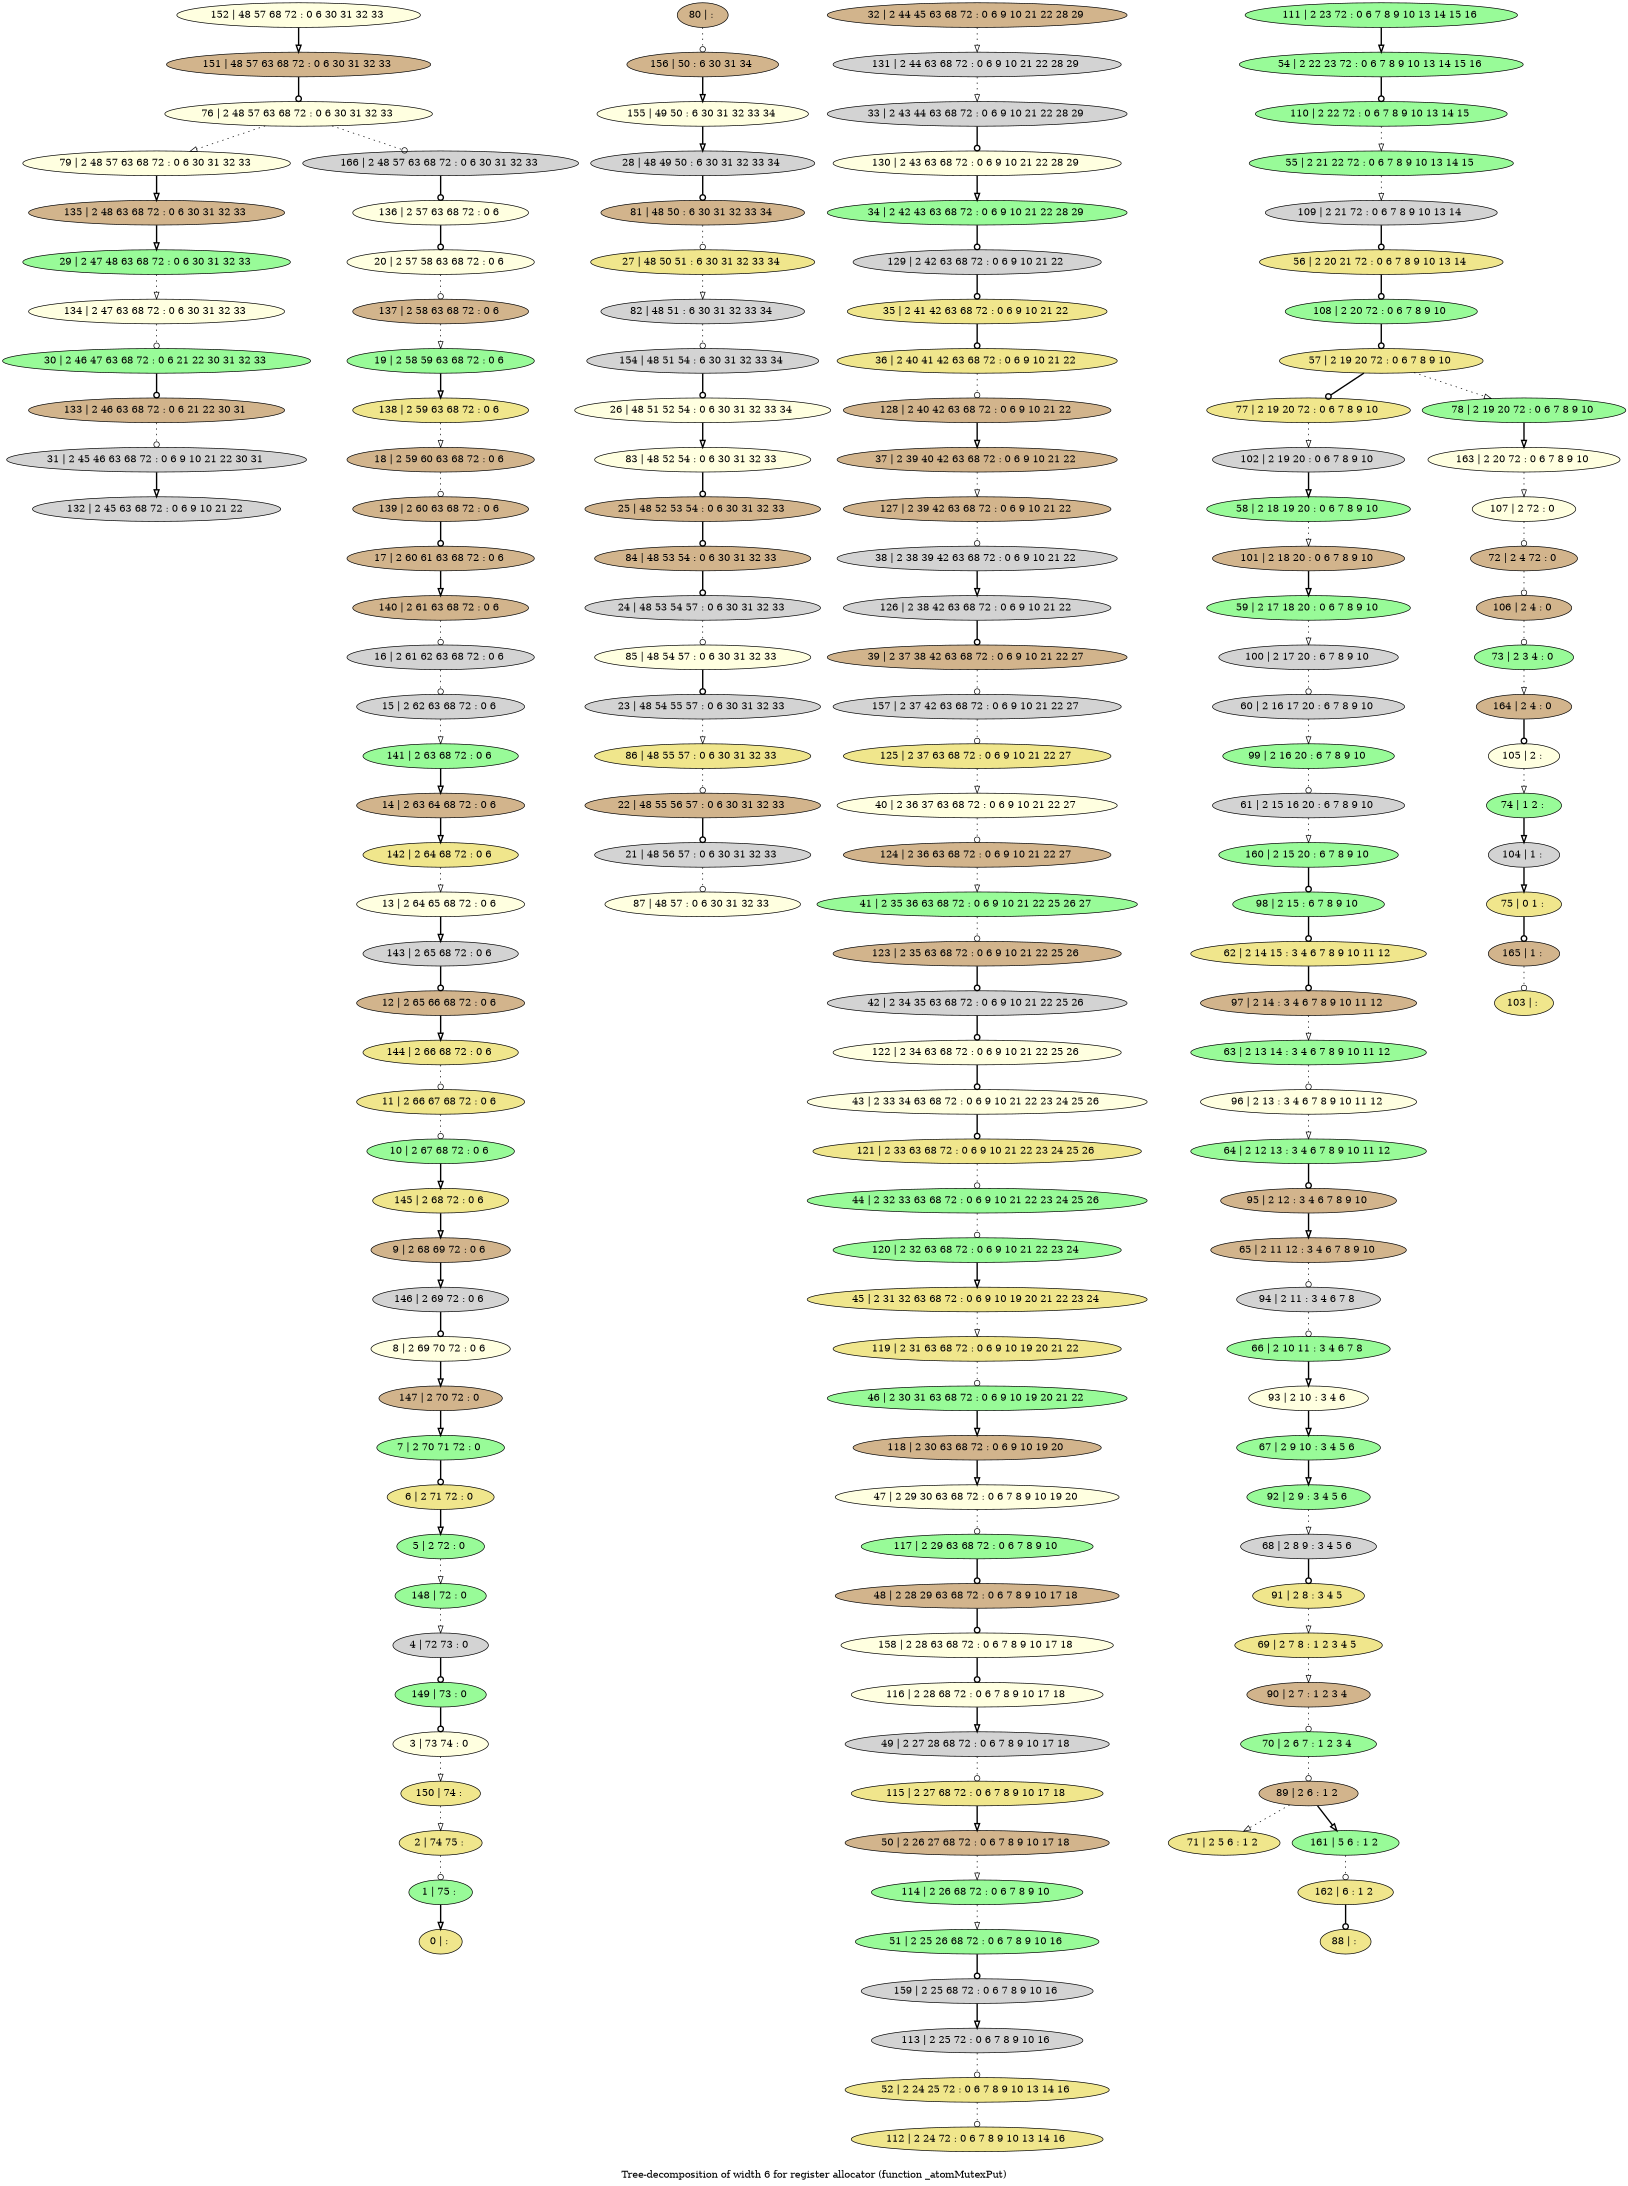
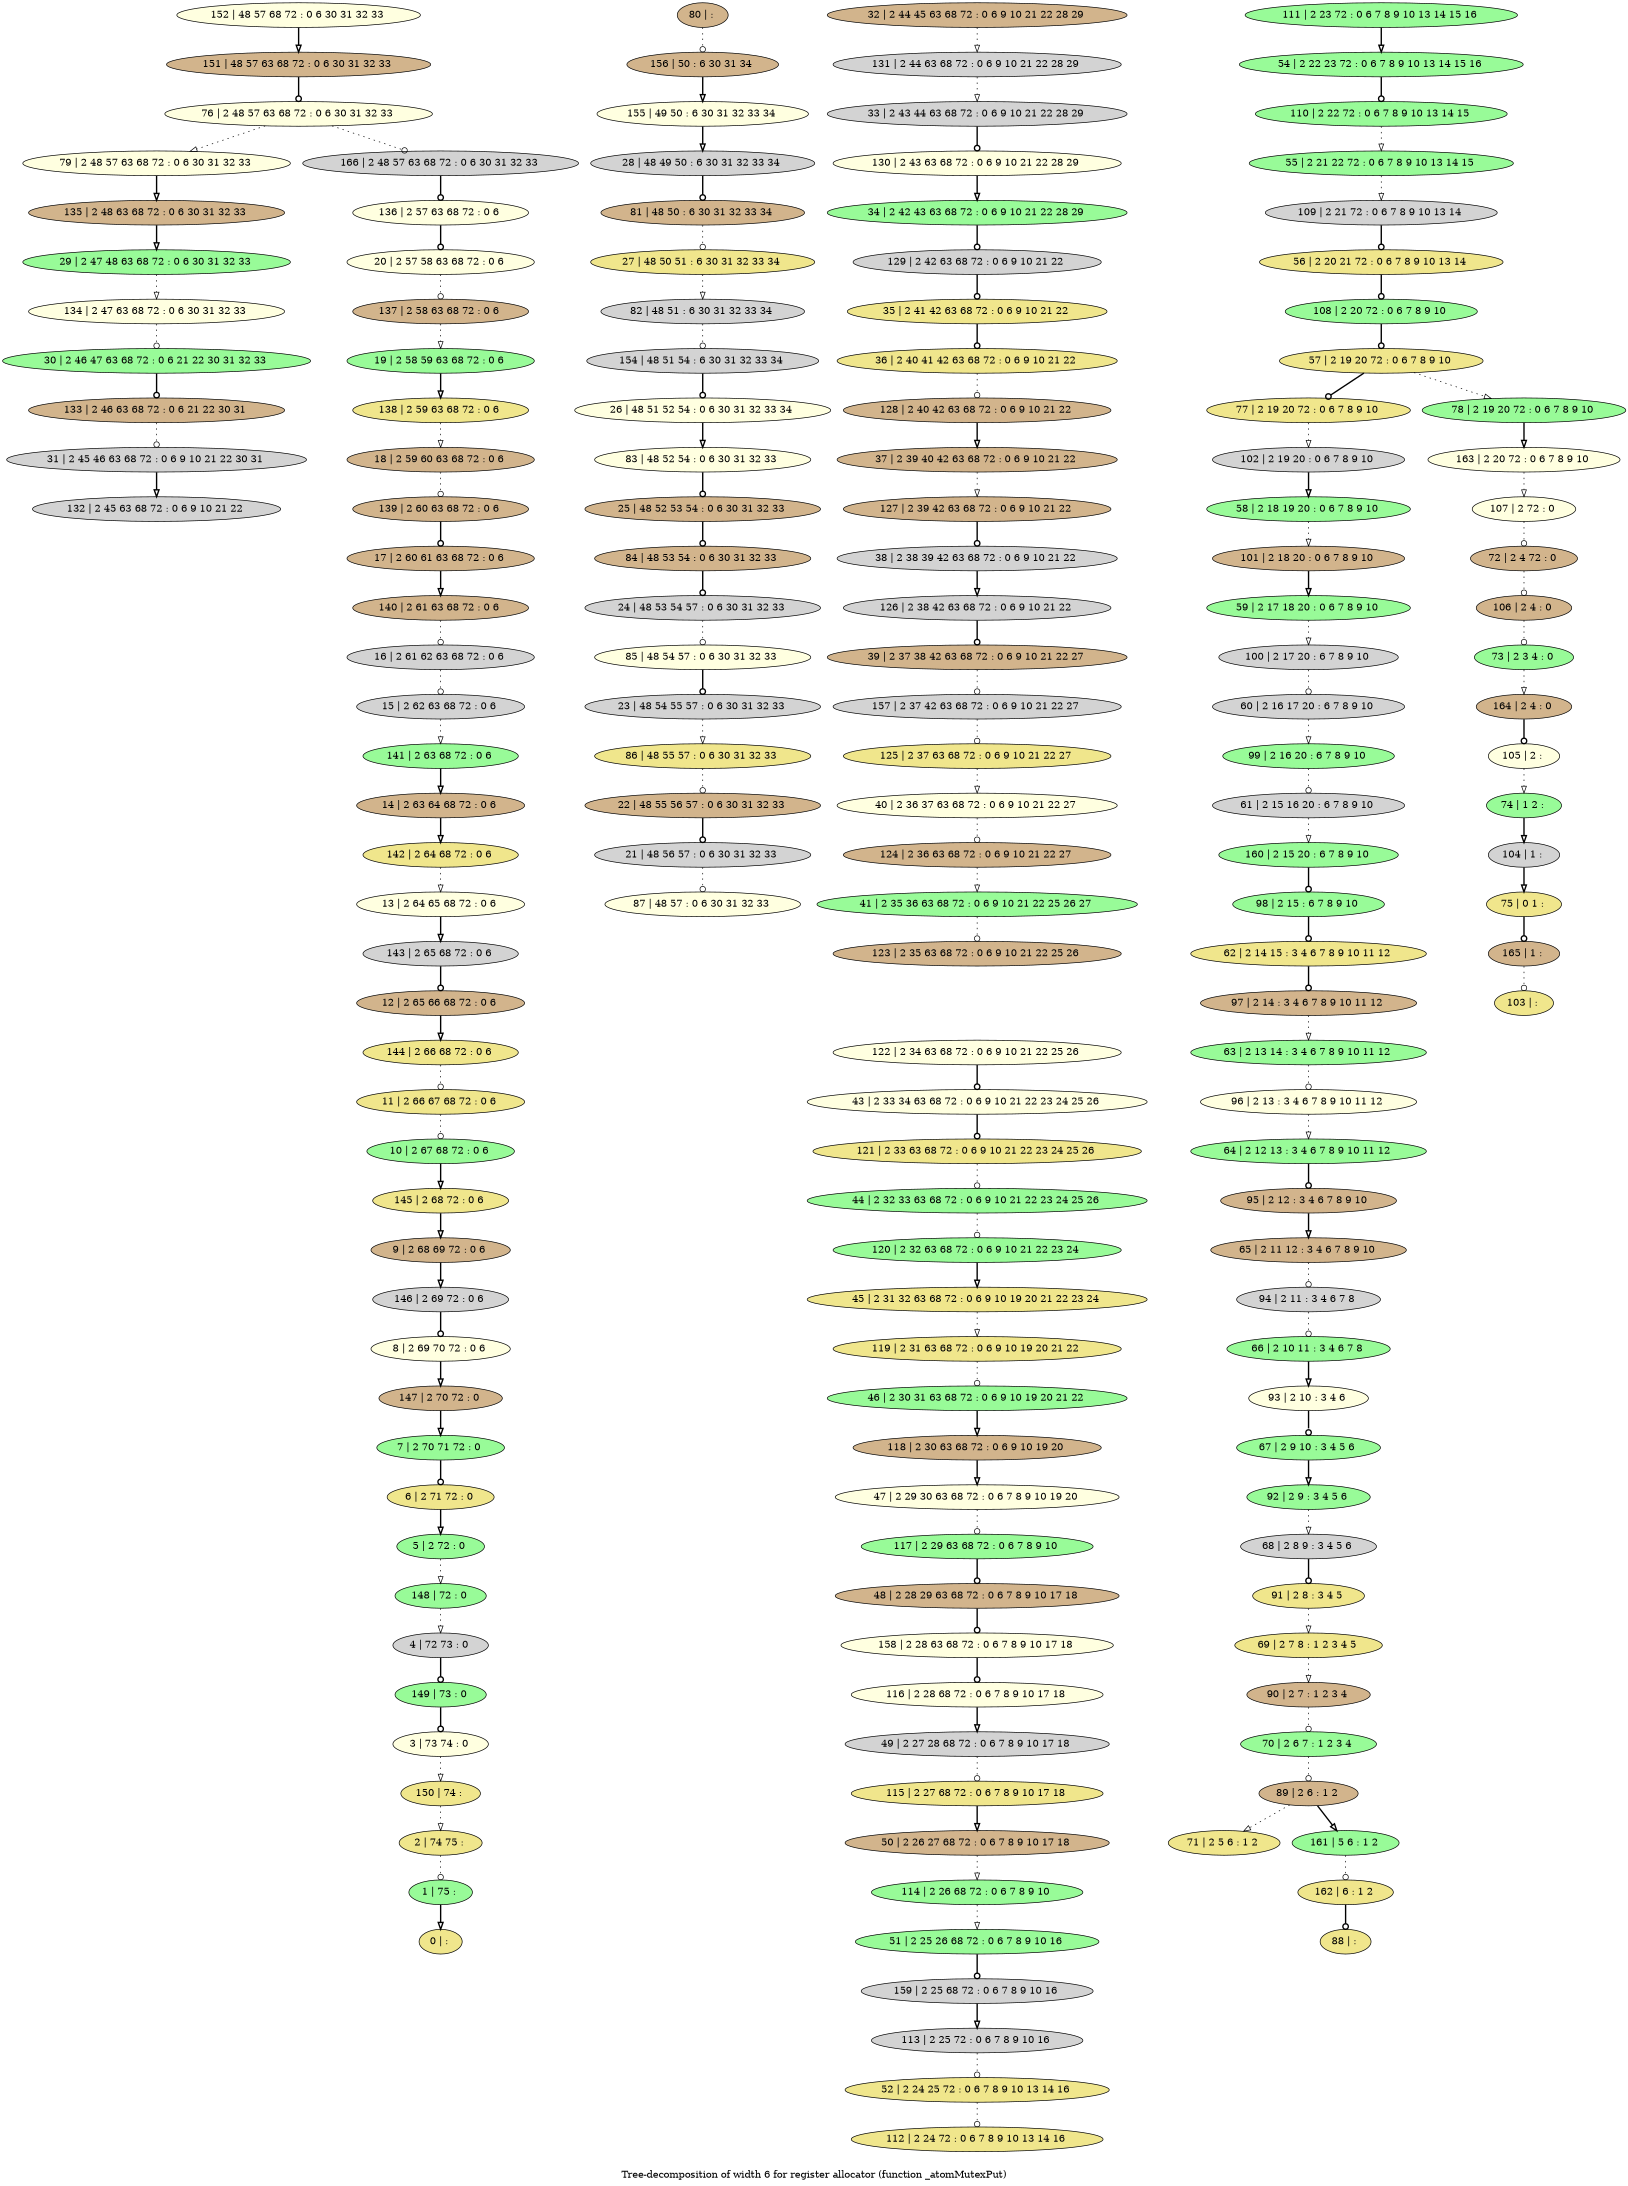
(977, 531) -> (977, 531)
(977, 1003) -> none
(1309, 1420) -> (1309, 1420)
